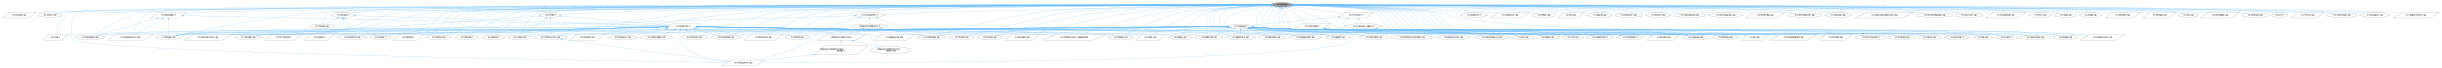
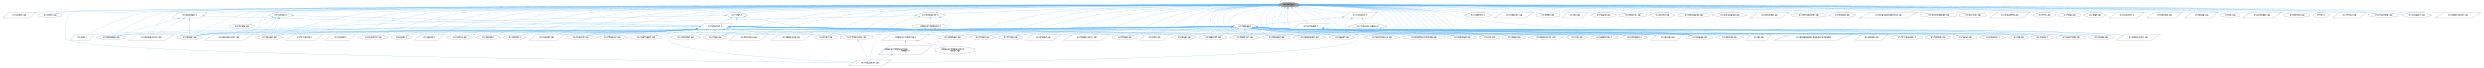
none -> (2127, 15)
(1074, 37) -> (1087, 37)
(1793, 37) -> (1813, 37)
